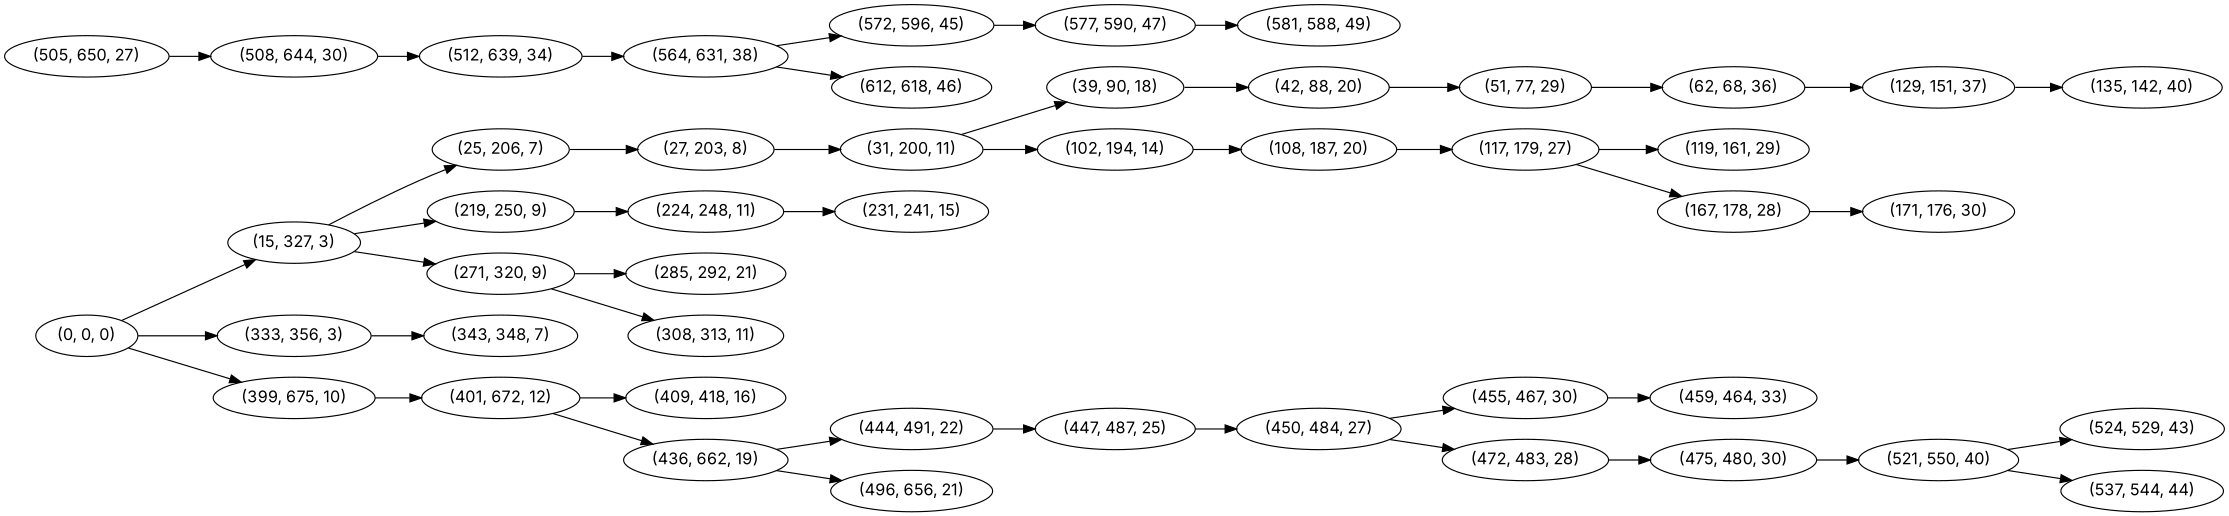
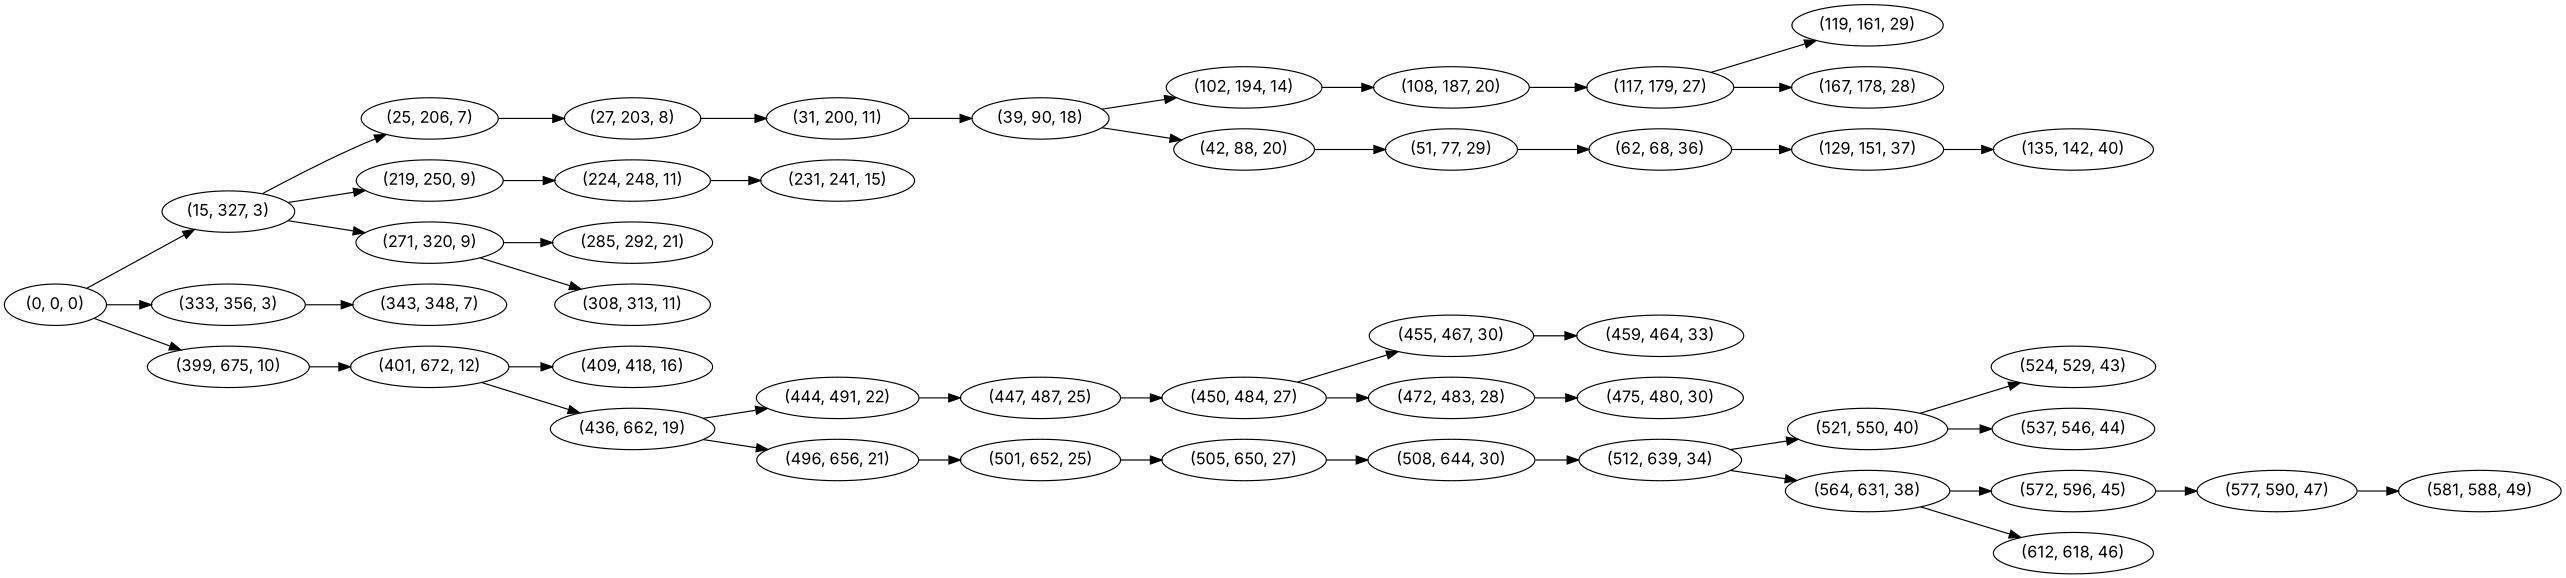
(1004, 150) -> (1133, 104)
(1939, 212) -> none
none -> (1041, 460)
(1832, 460) -> (1759, 445)
(2142, 491) -> (2073, 429)
